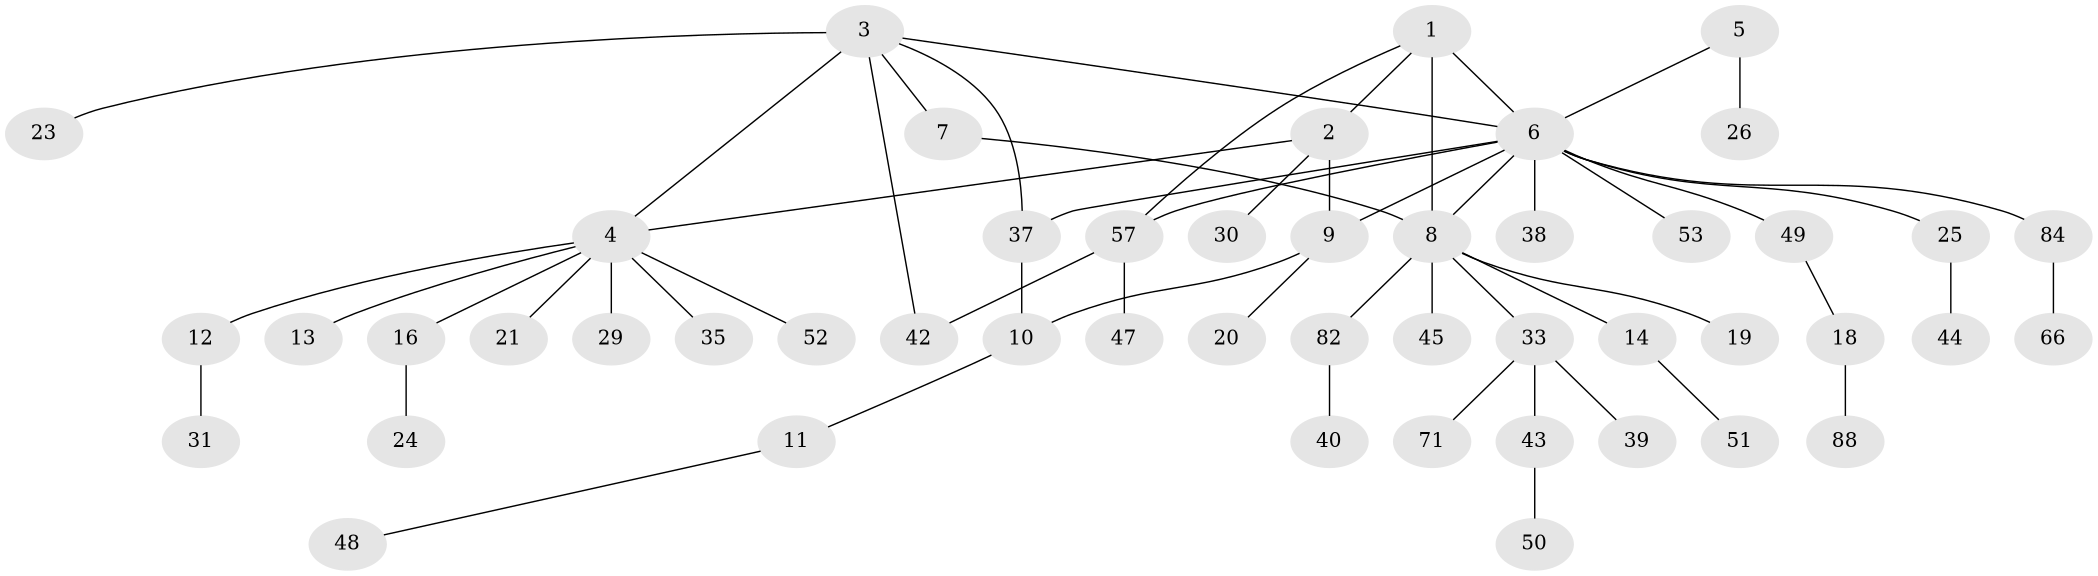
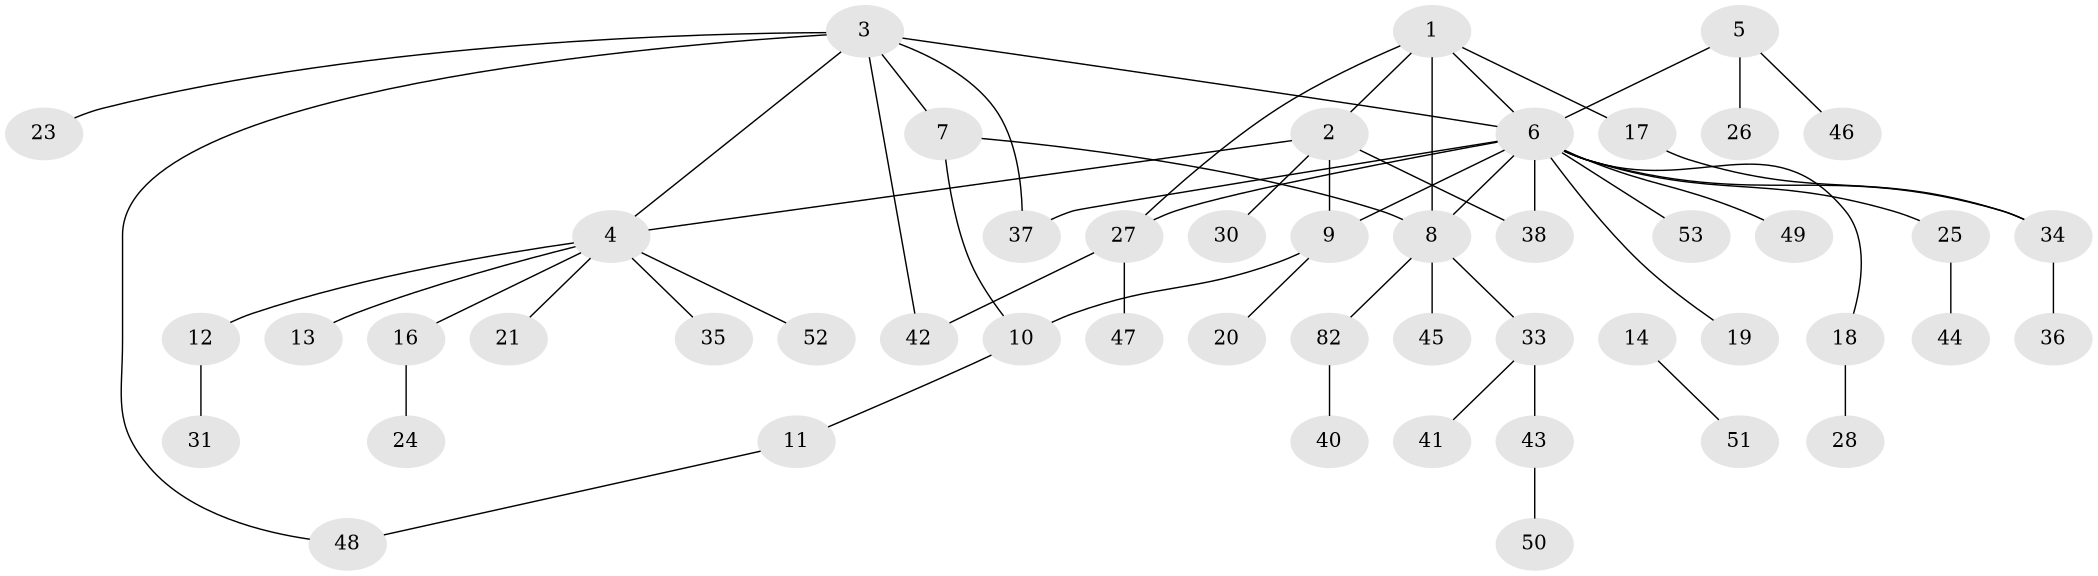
none -> (247, 130)
none -> (1637, 134)
none -> (1843, 134)
none -> (1421, 180)
(1124, 237) -> (1124, 237)
(2053, 237) -> (2053, 237)
(1022, 278) -> (963, 242)
(1535, 288) -> none
(1586, 288) -> (1625, 247)
(1820, 288) -> (1764, 165)
(611, 339) -> none
(2053, 339) -> (2053, 339)
(1432, 442) -> (1432, 442)
(1637, 442) -> none
(1845, 442) -> (1845, 442)
